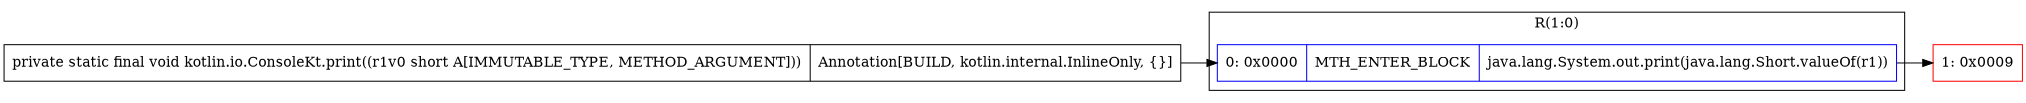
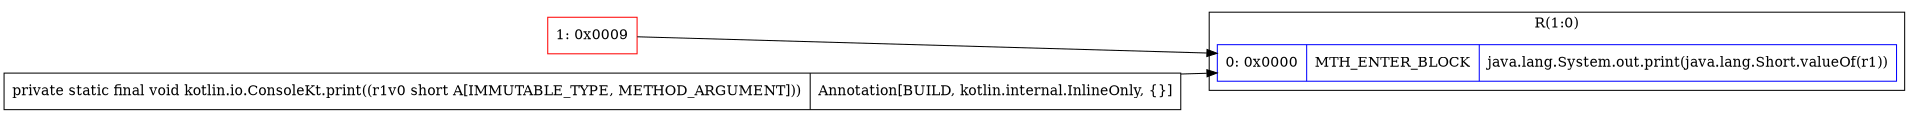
(1911, 63) -> (922, 45)
